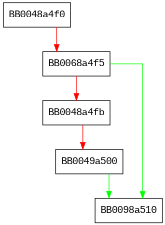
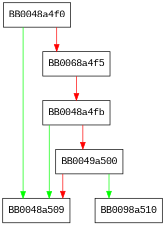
(143, 111) -> none
none -> (36, 211)
